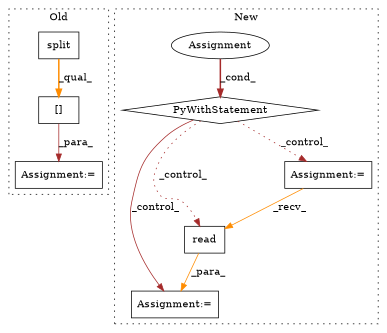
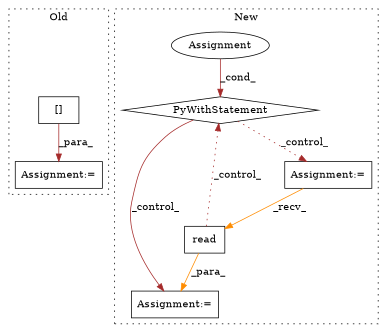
(59, 45) -> none
(220, 74) -> (220, 74)
(155, 173) -> (212, 179)
